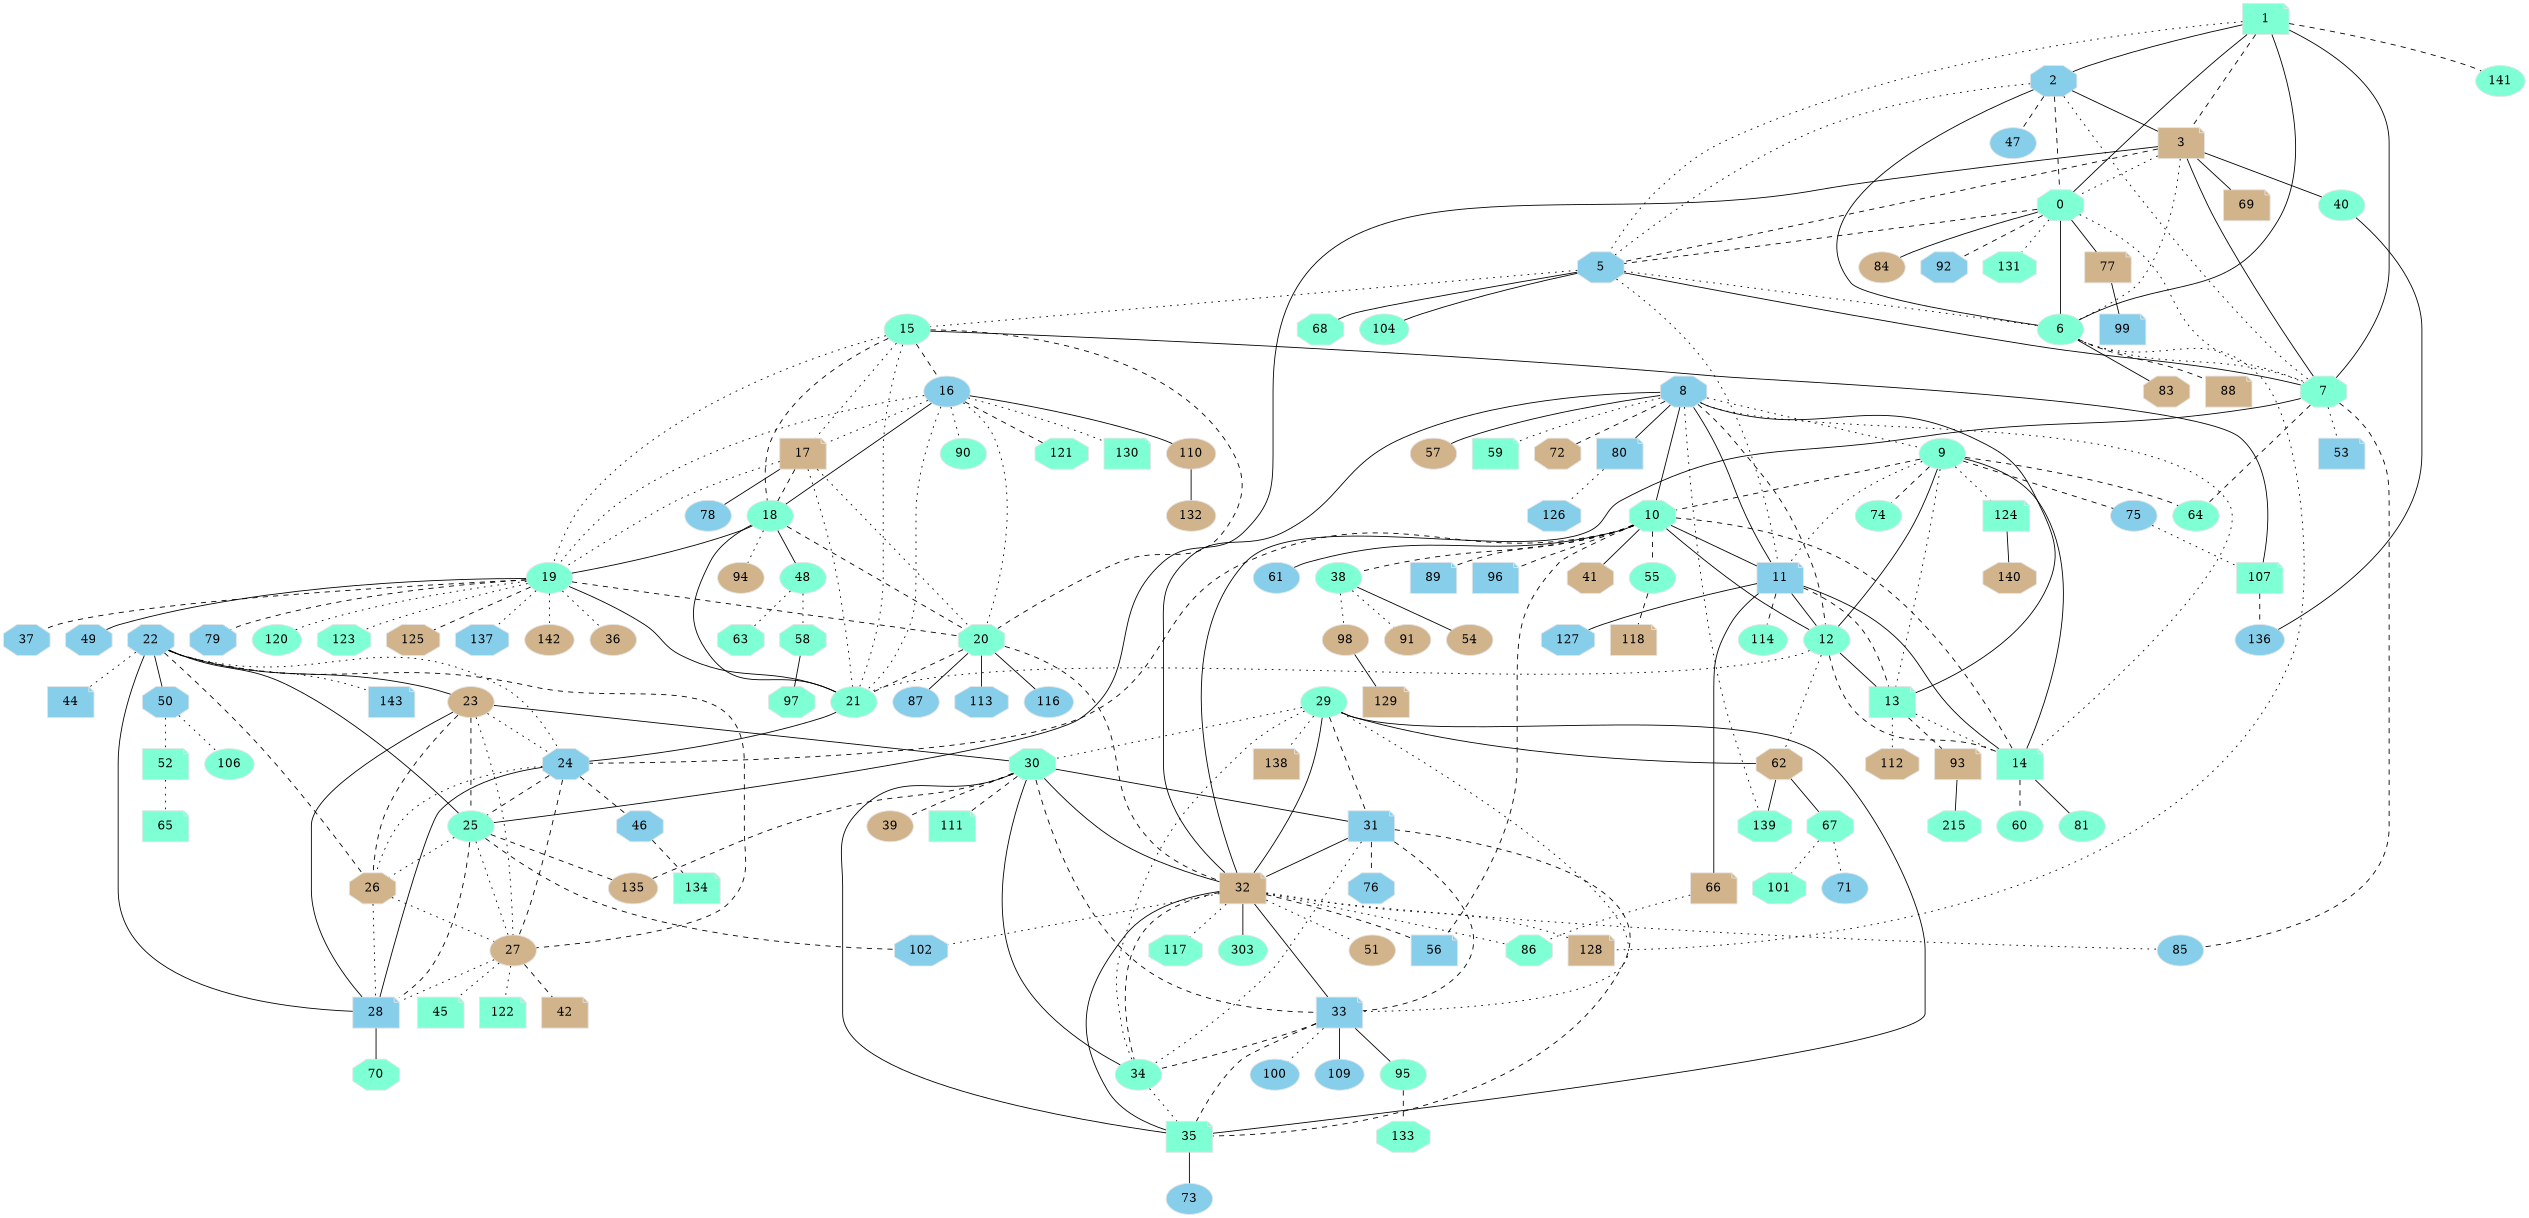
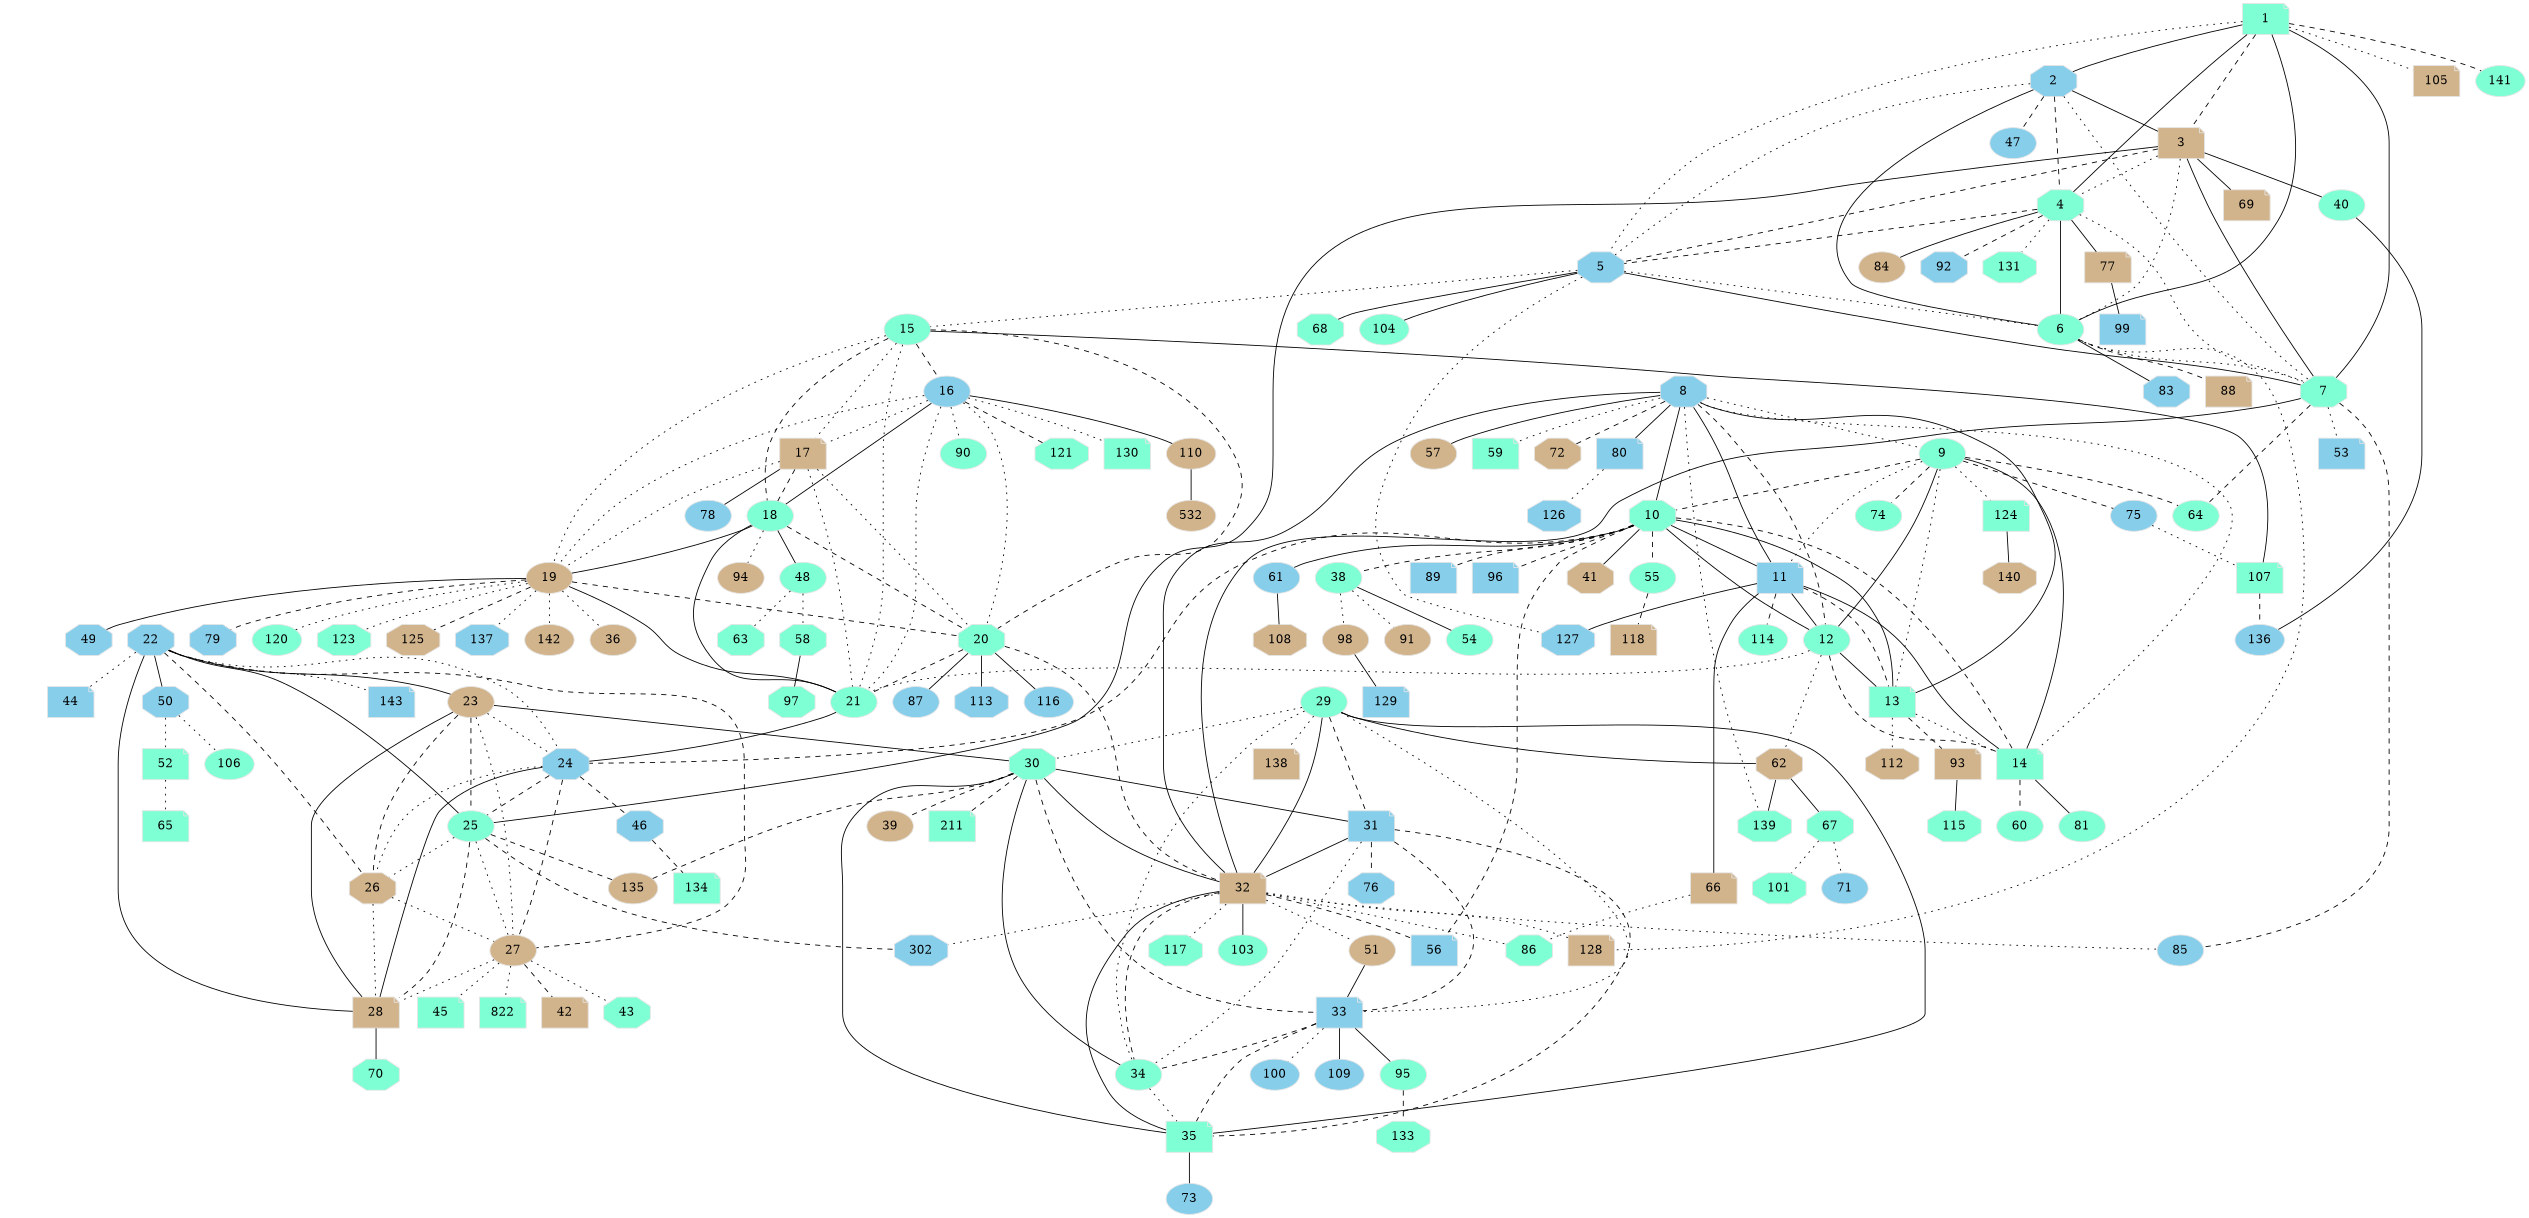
none -> (2437, 81)
(2061, 205) -> (2061, 205)
(2167, 392) -> (2167, 392)
(1725, 394) -> (1389, 469)
(1191, 516) -> (1191, 516)
none -> (1818, 566)
(549, 578) -> (549, 578)
(27, 640) -> none
none -> (1280, 640)
(1470, 640) -> (1470, 640)
(1386, 702) -> (1386, 702)
(952, 826) -> (952, 826)
(1954, 826) -> (1954, 826)
(921, 950) -> (921, 950)
(1243, 950) -> (1243, 950)
(1293, 953) -> (1356, 981)
(376, 1013) -> (376, 1013)
(503, 1013) -> (503, 1013)
none -> (627, 1013)
